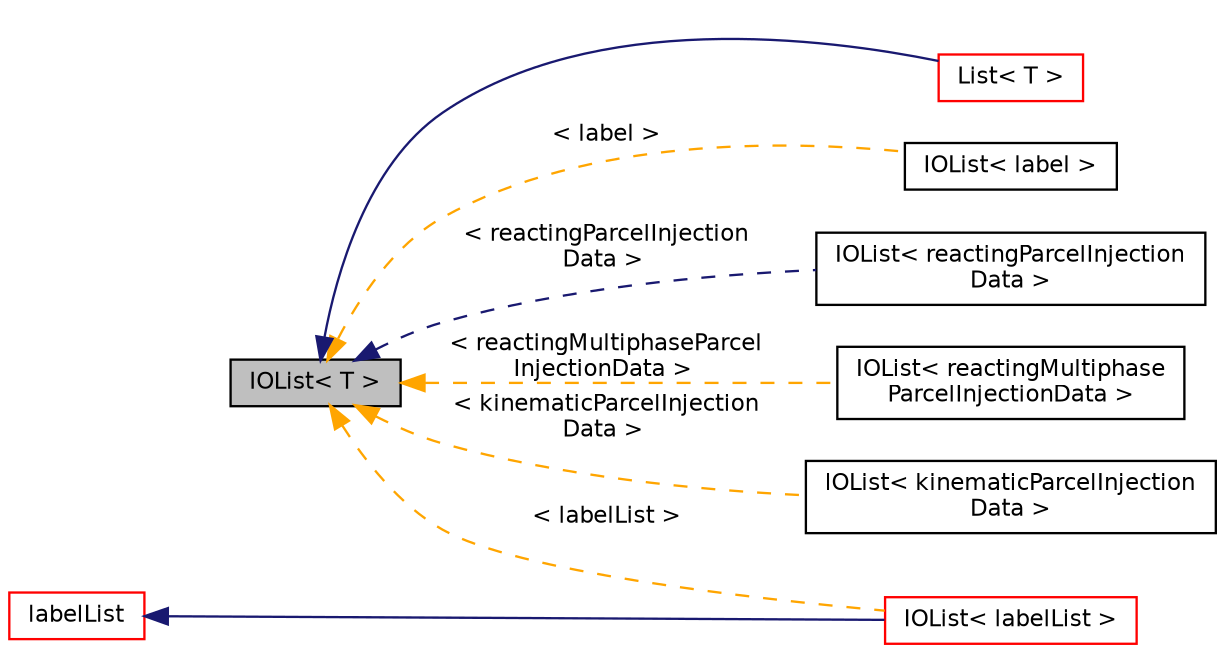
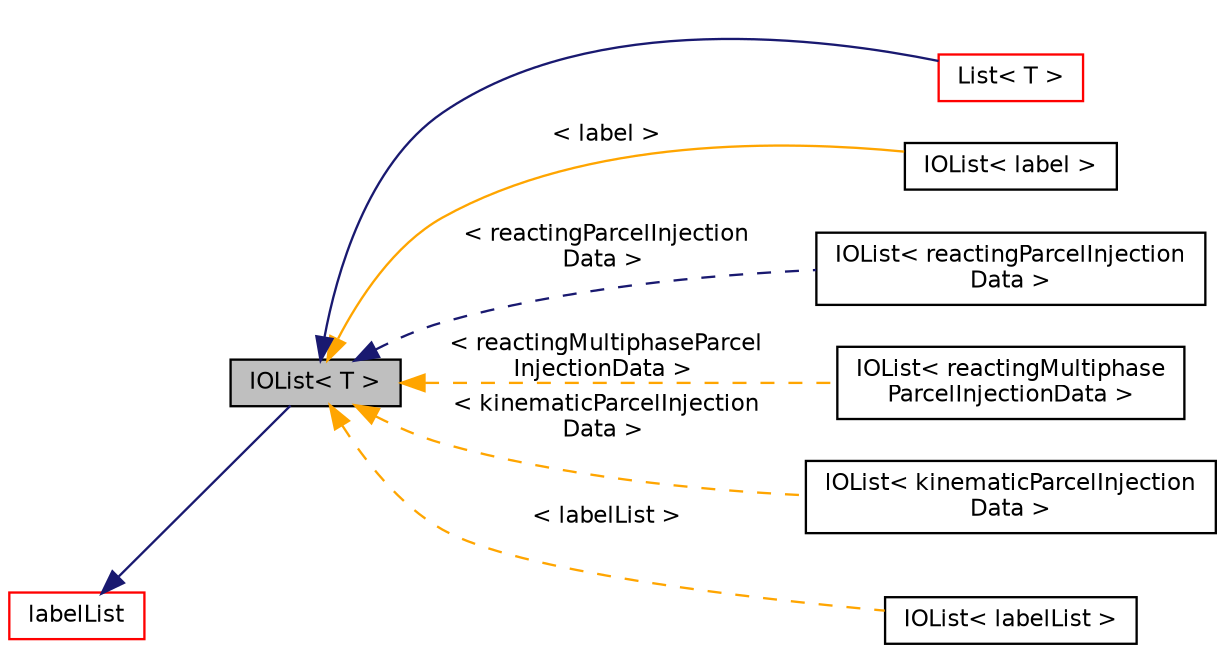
(588, 165) -> (588, 165)
(527, 618) -> (205, 491)
(1011, 620) -> (1011, 620)
